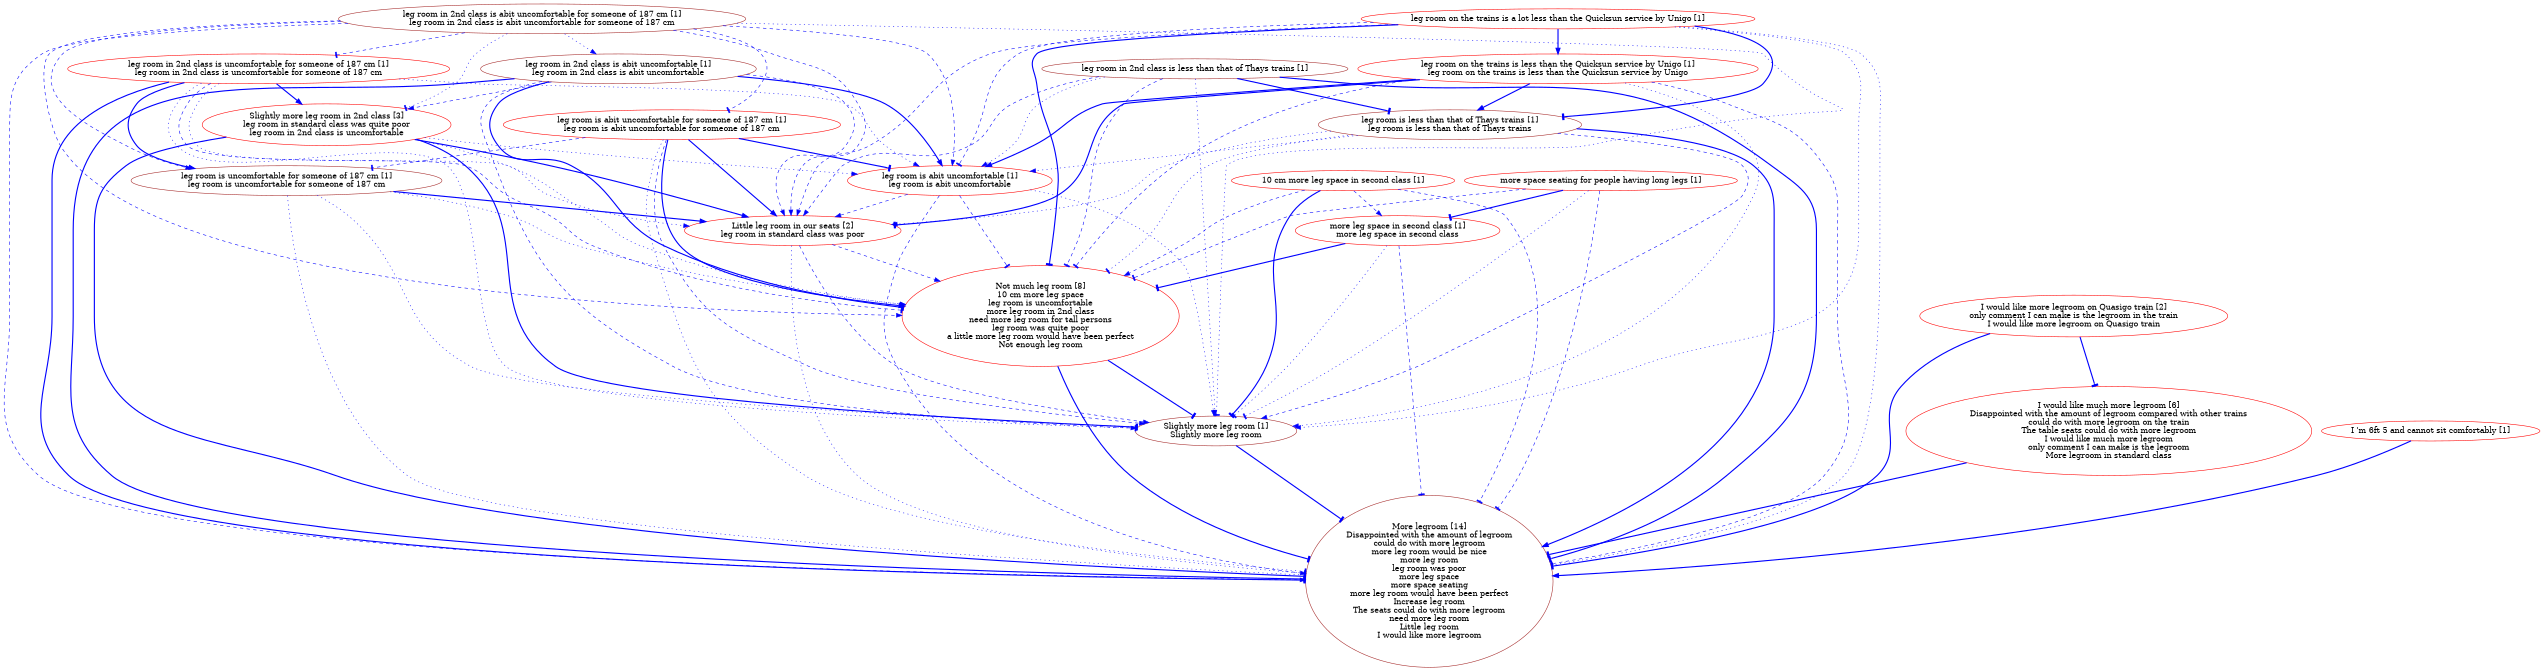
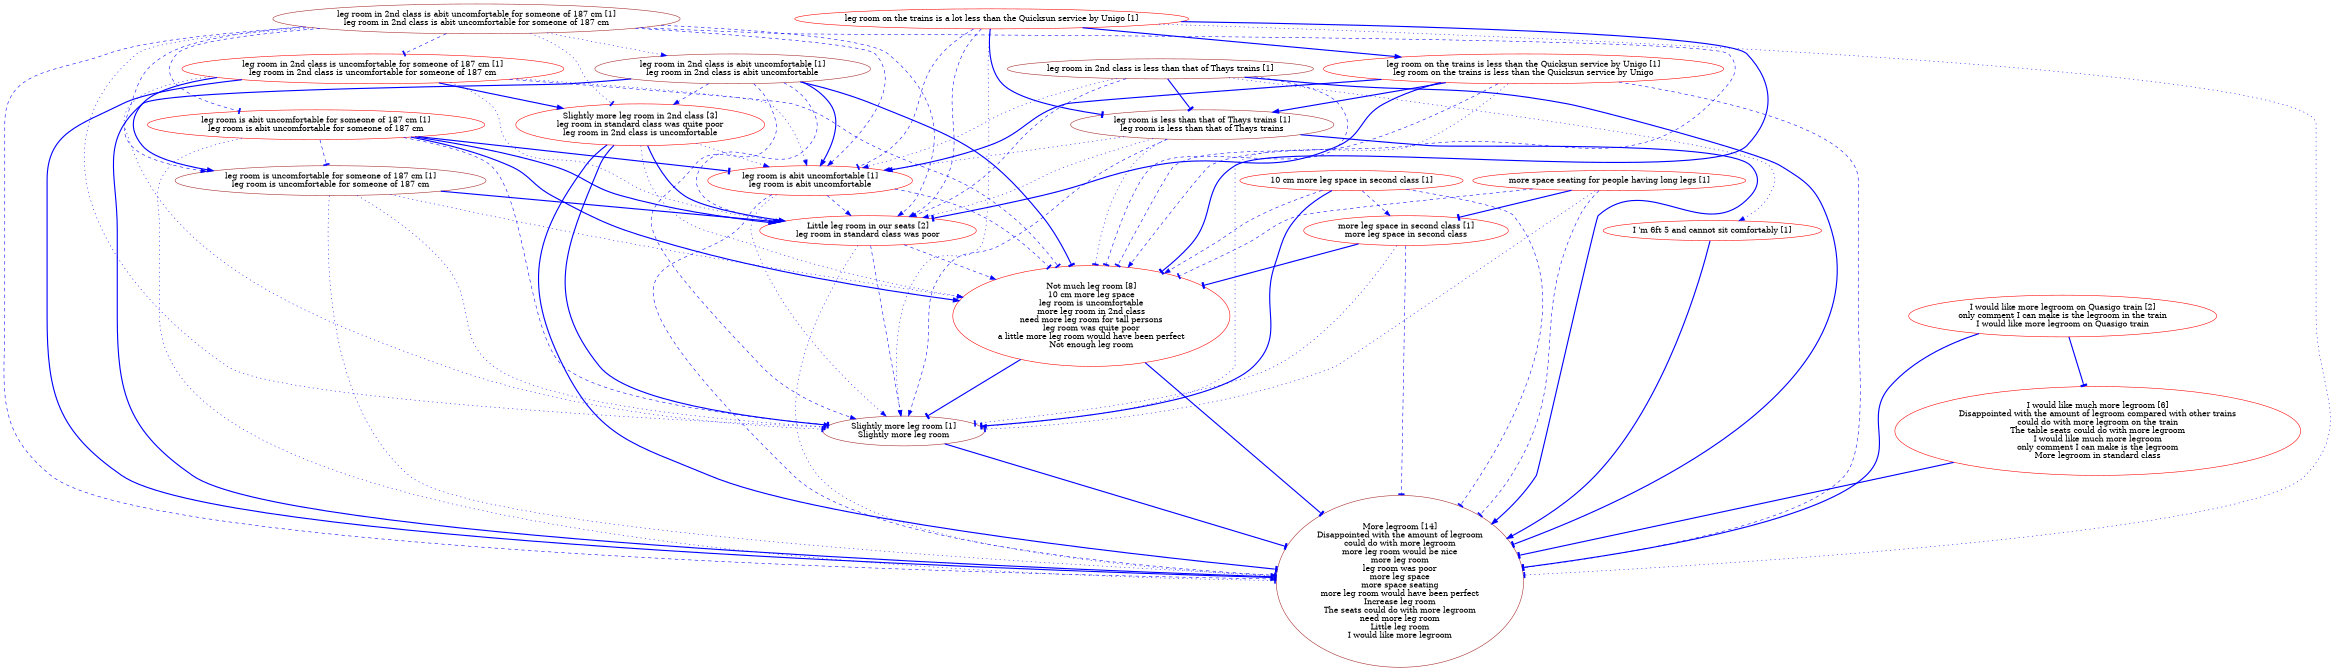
(1205, 245) -> (1534, 119)
